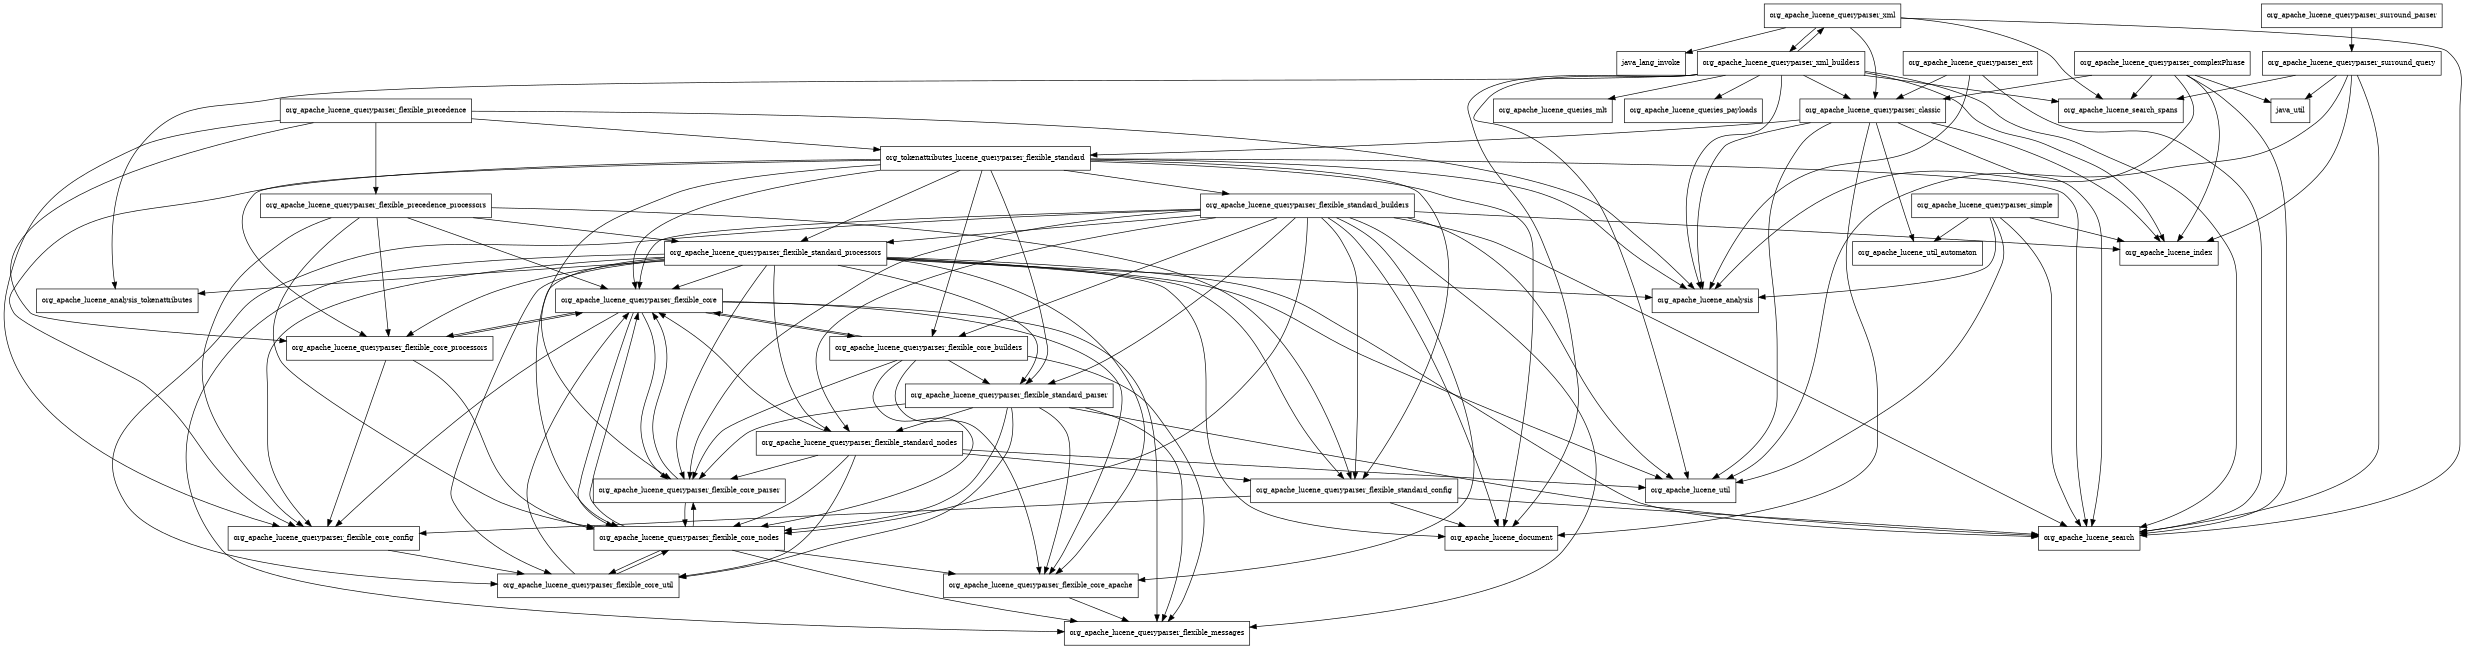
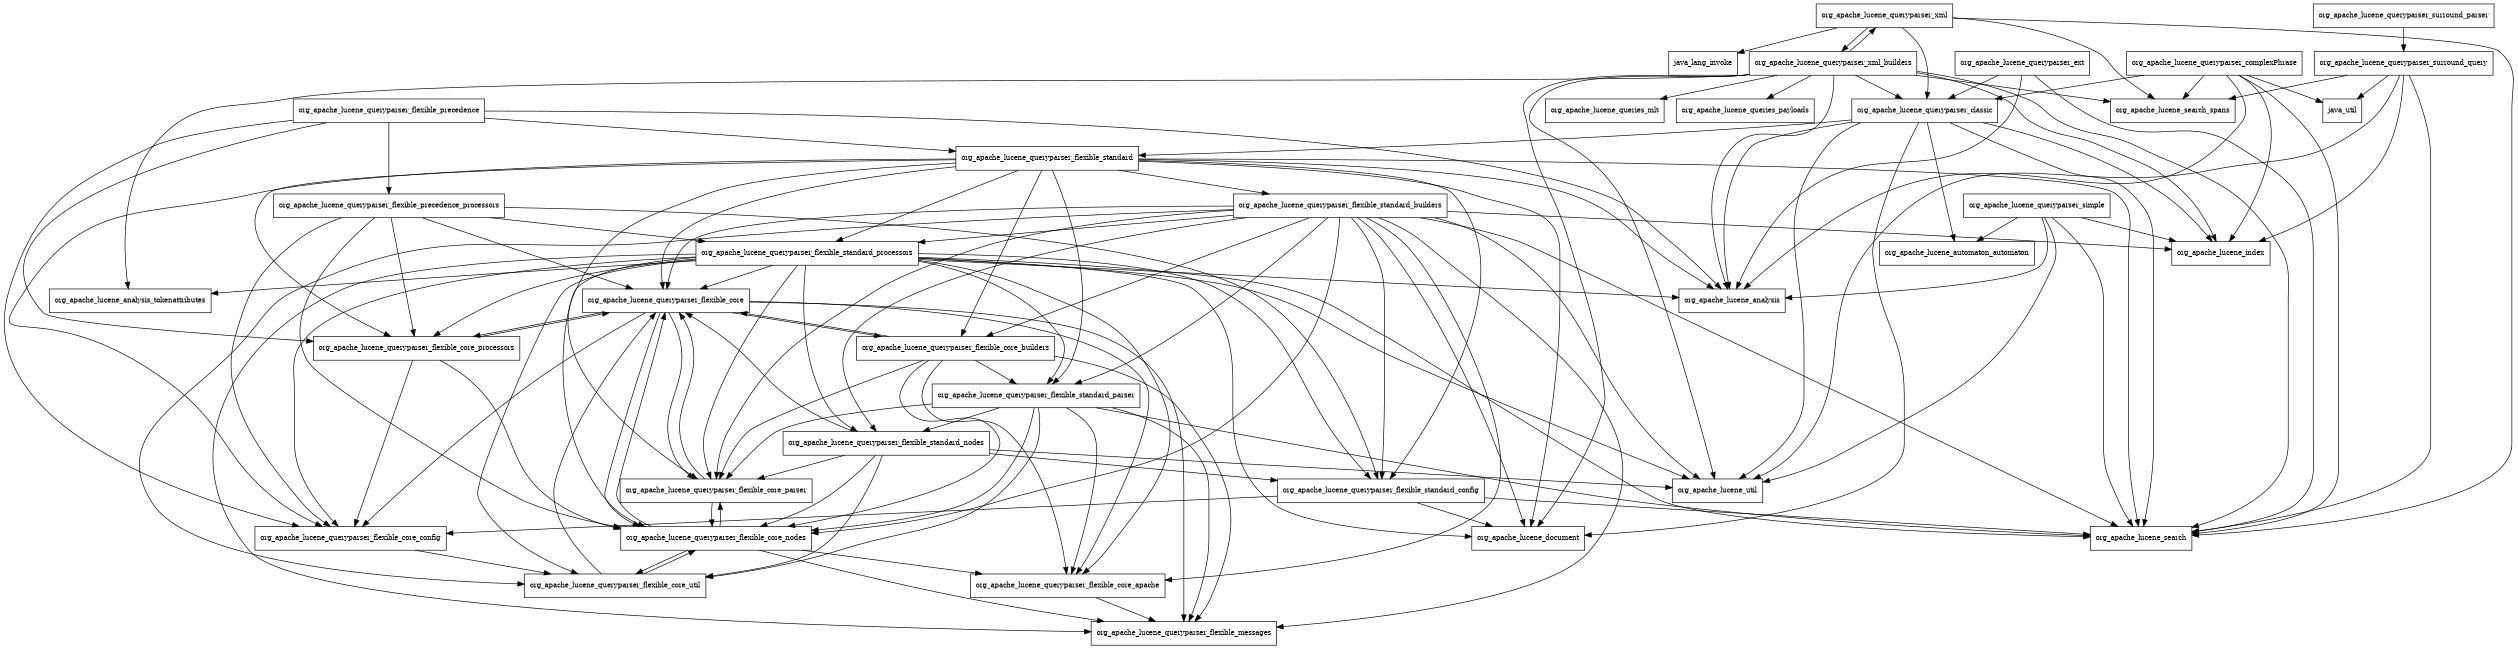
(985, 158) -> (1047, 158)
(1918, 253) -> (1957, 253)
